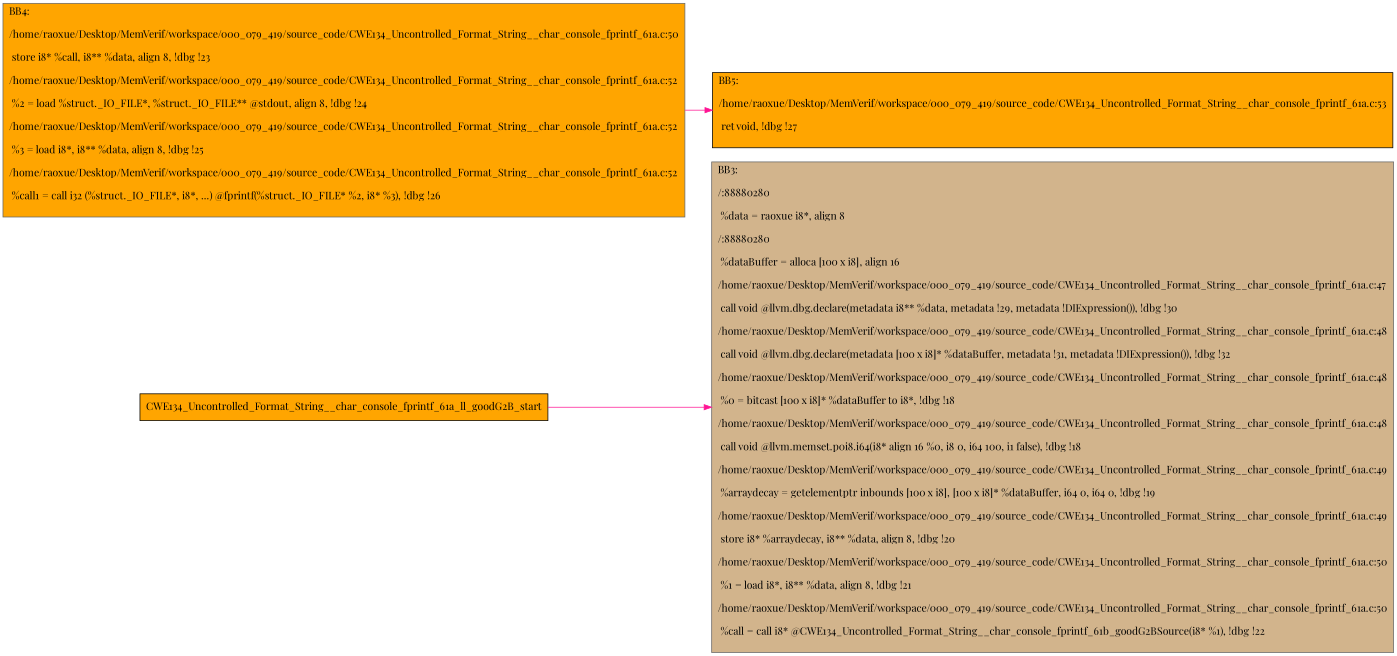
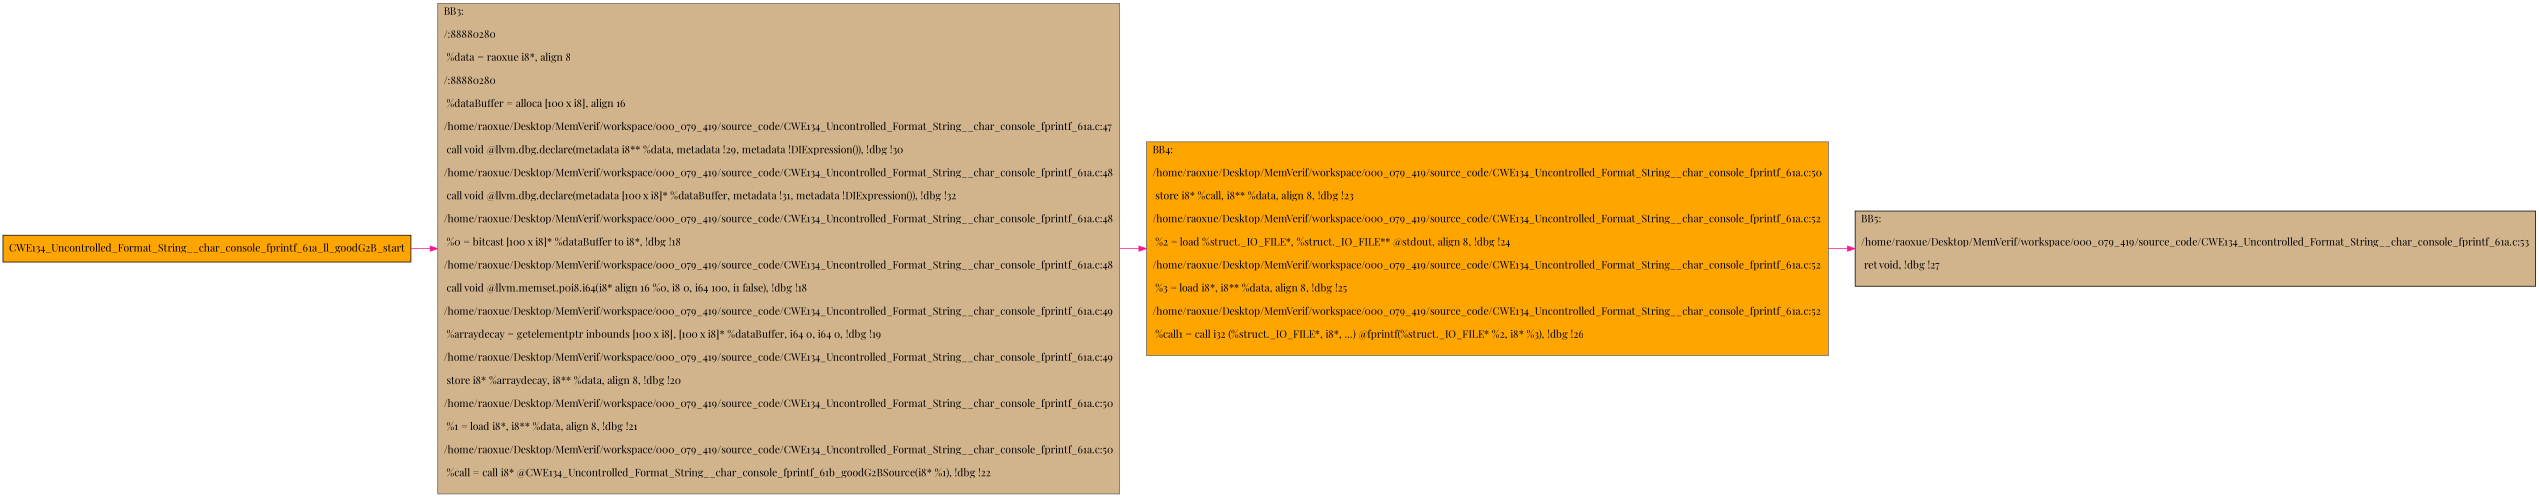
(1053, 110) -> (2195, 249)
none -> (1129, 249)
